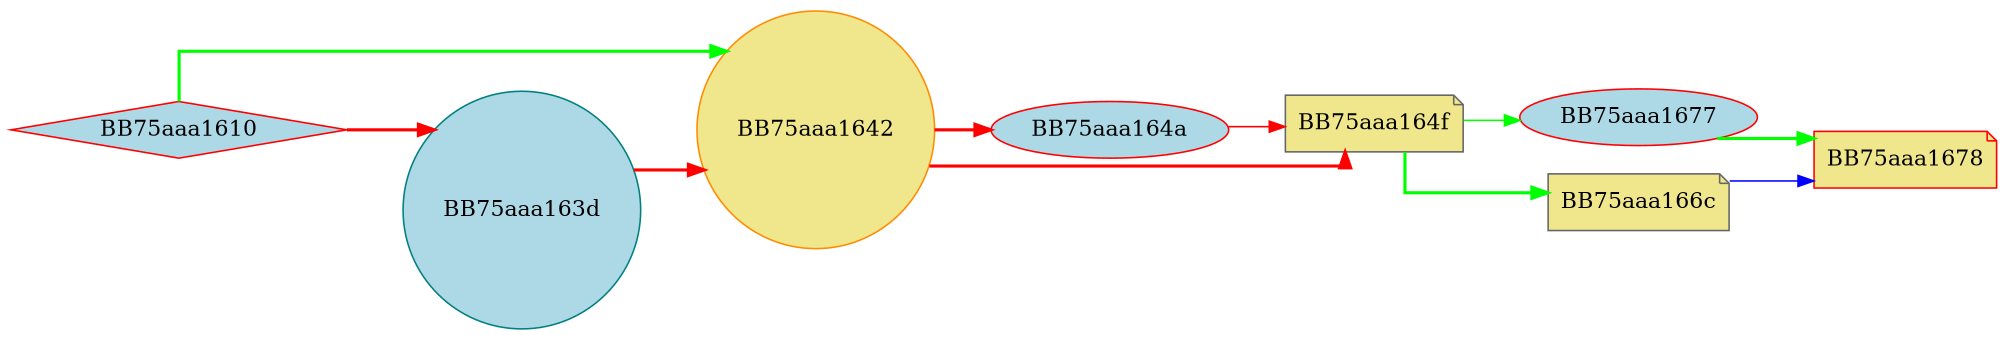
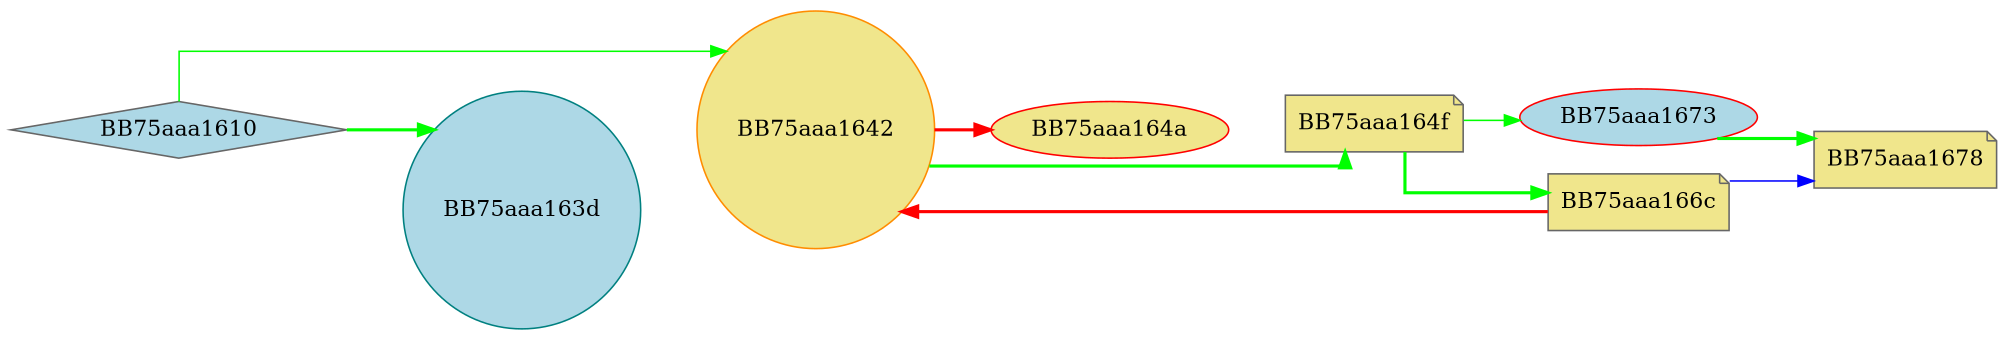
(420, 51) -> (420, 51)
(1639, 117) -> (1639, 117)
(1249, 127) -> none
(179, 130) -> (179, 130)
(383, 130) -> (383, 130)
(1110, 130) -> (1110, 130)
(1905, 160) -> (1905, 160)
(1138, 166) -> (1138, 166)
(661, 170) -> (1233, 212)
